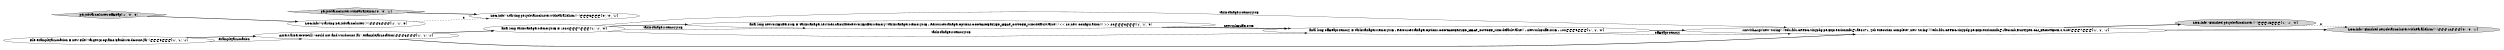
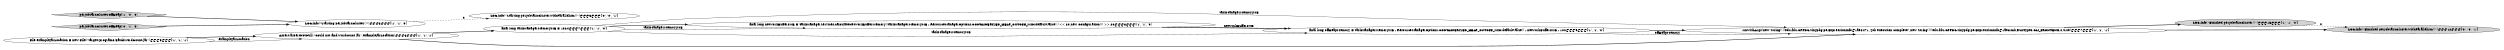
(356, 12) -> none
none -> (109, 27)
